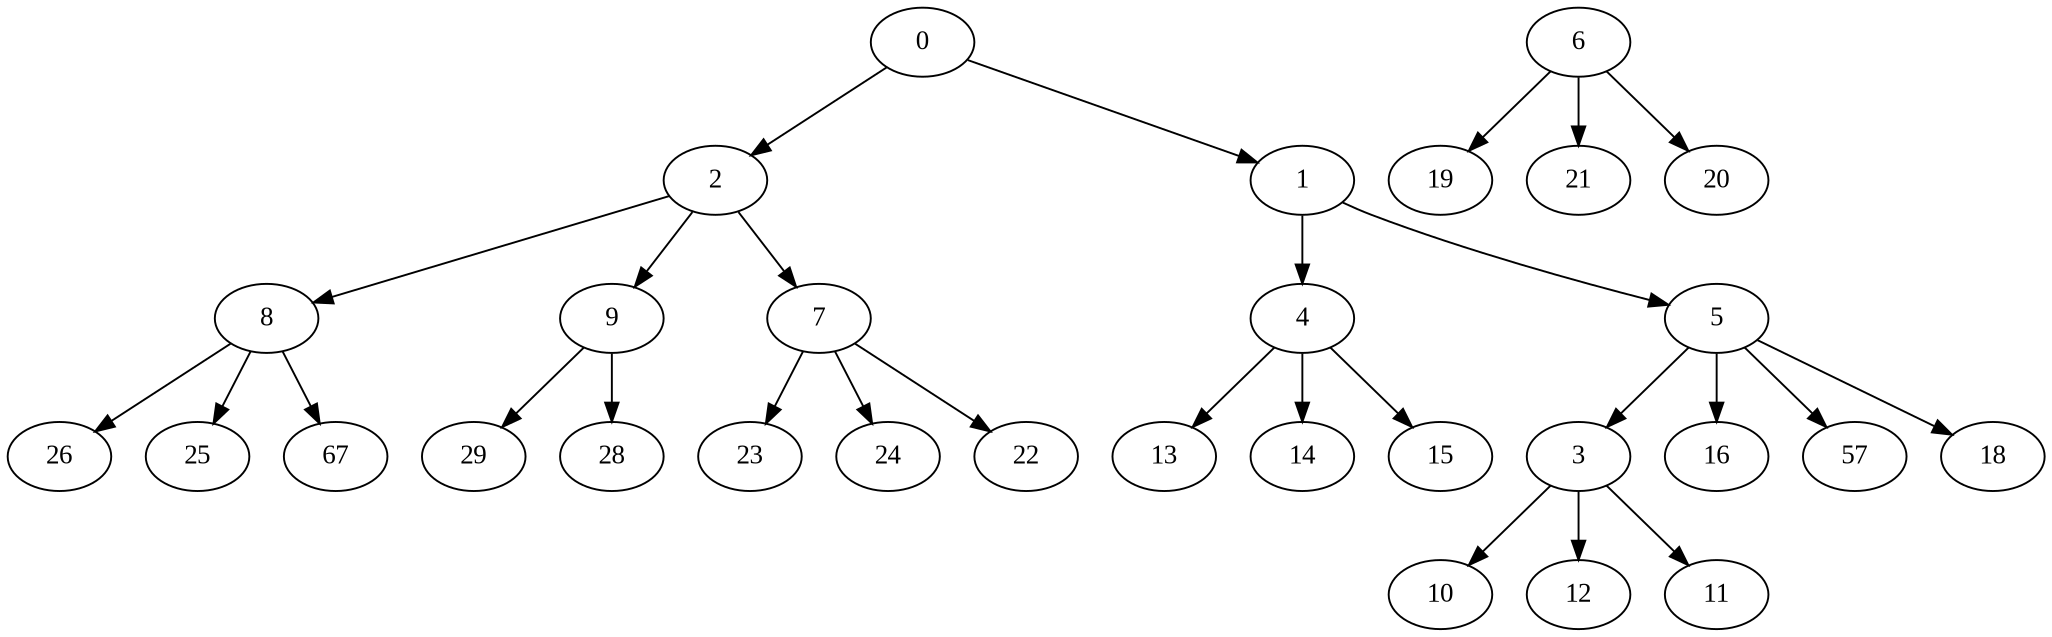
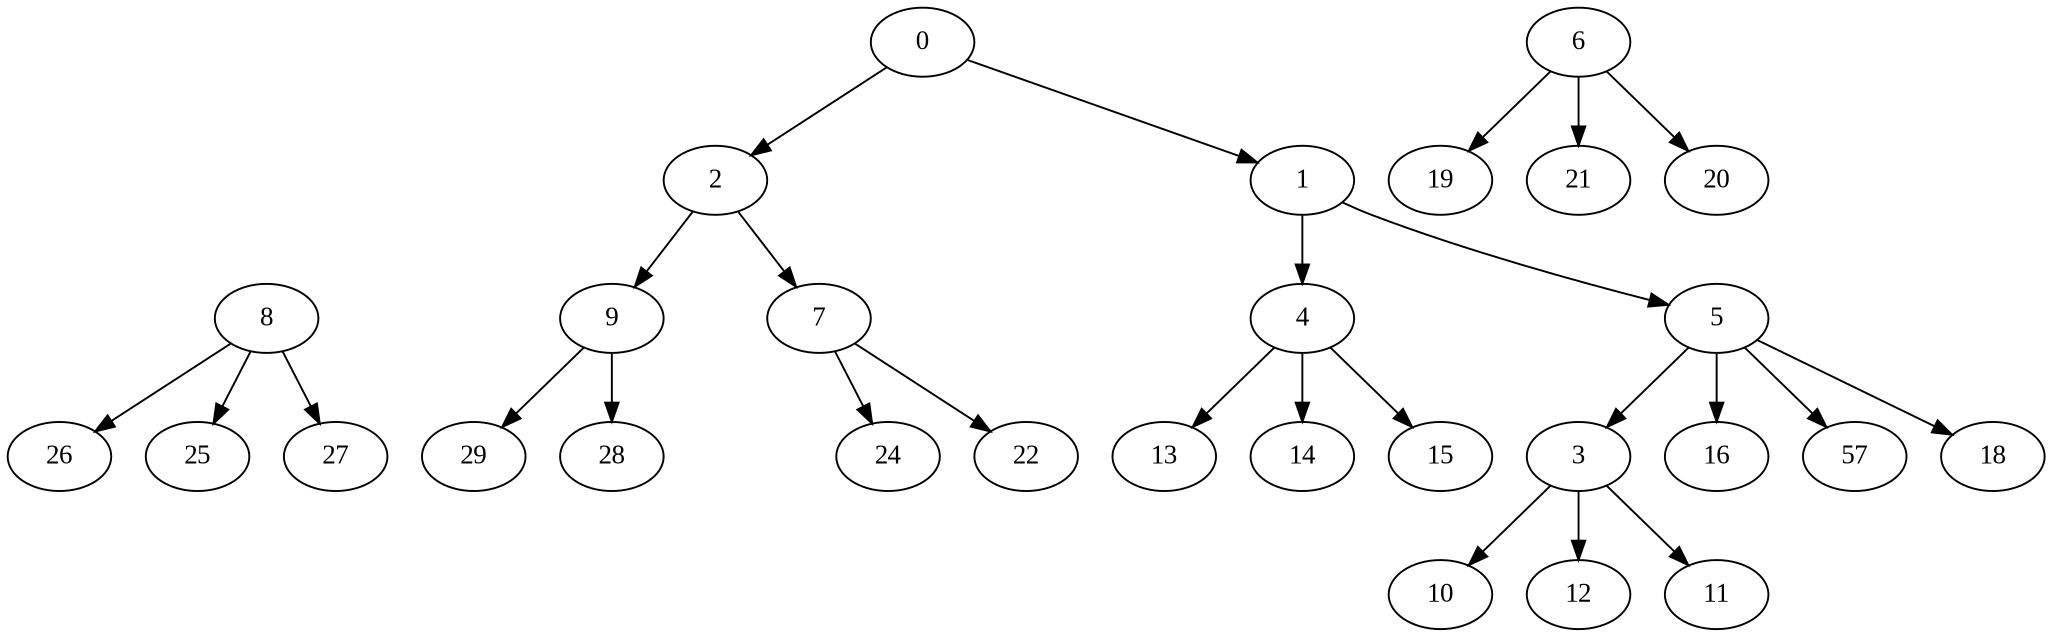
(500, 247) -> none
(336, 456) -> (336, 456)
(750, 456) -> none
